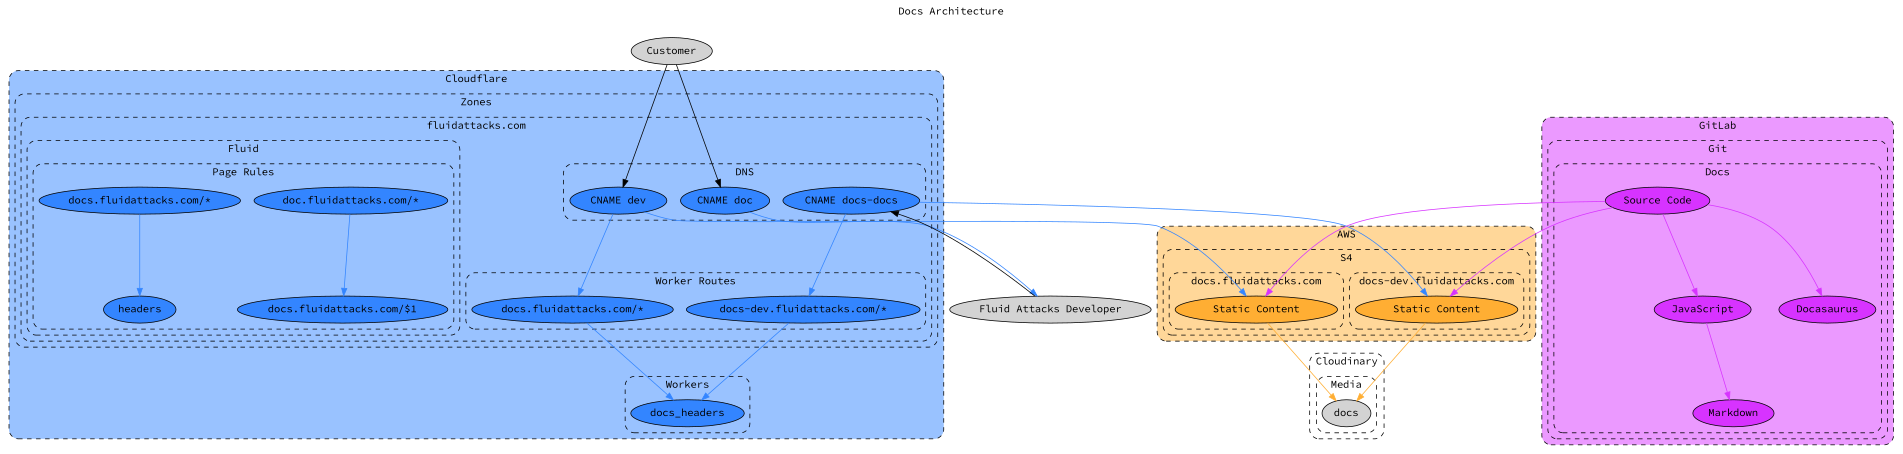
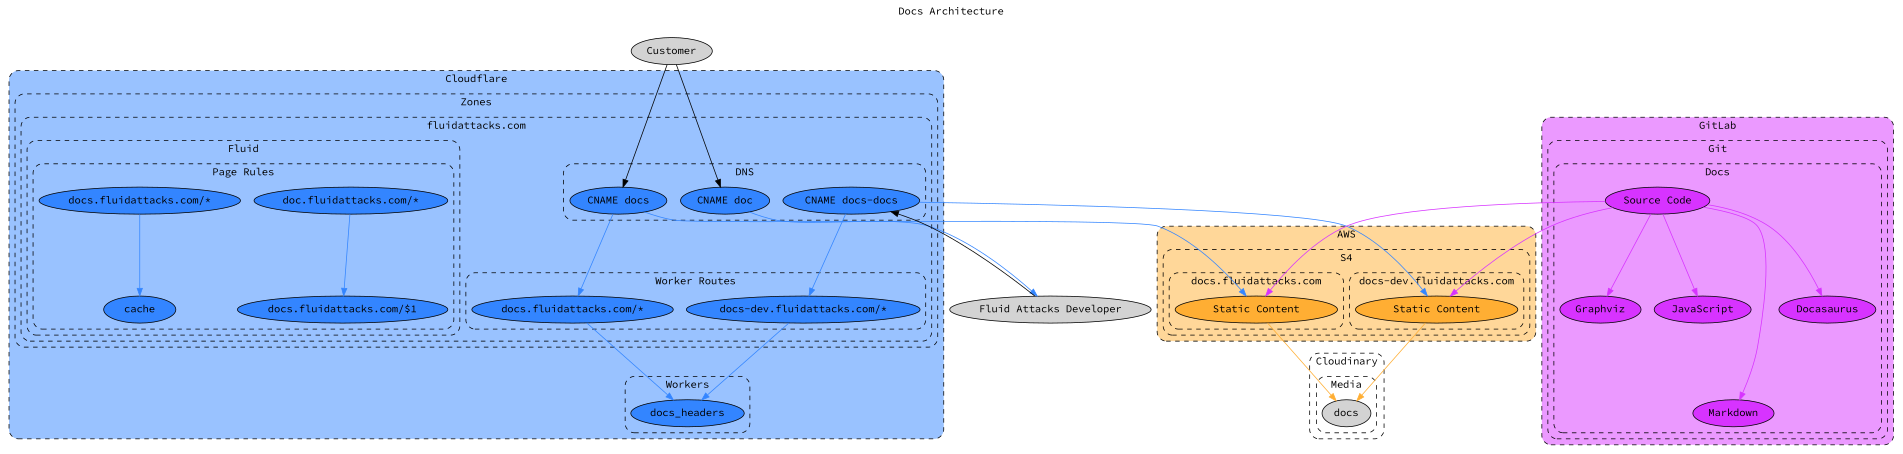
(618, 201) -> (618, 201)
(140, 310) -> (140, 310)
none -> (1600, 310)
(1717, 358) -> (1766, 281)
